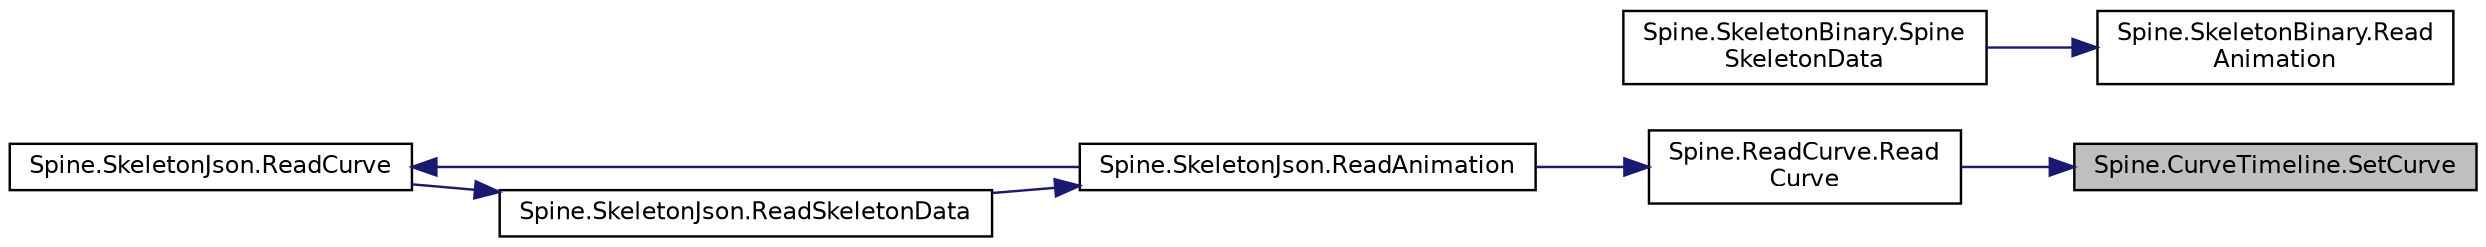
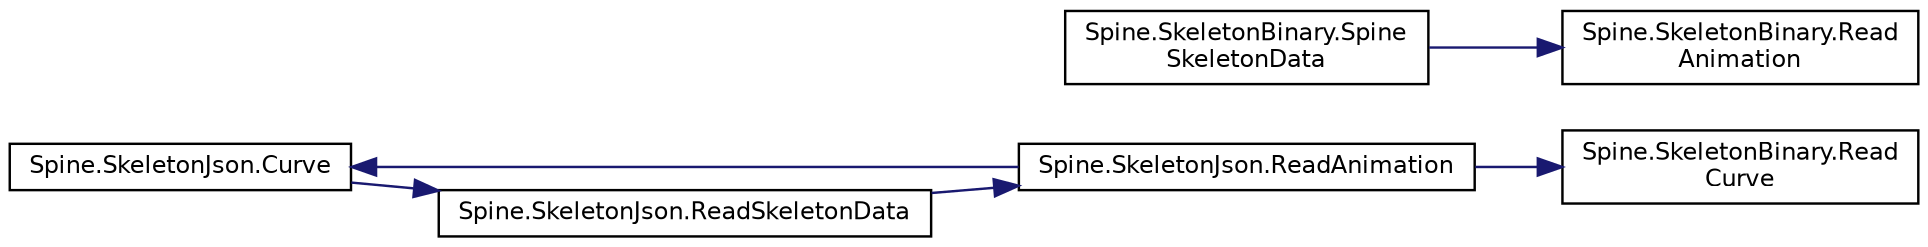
(211, 167) -> (180, 167)
(1805, 167) -> (1740, 167)
(2275, 167) -> none
